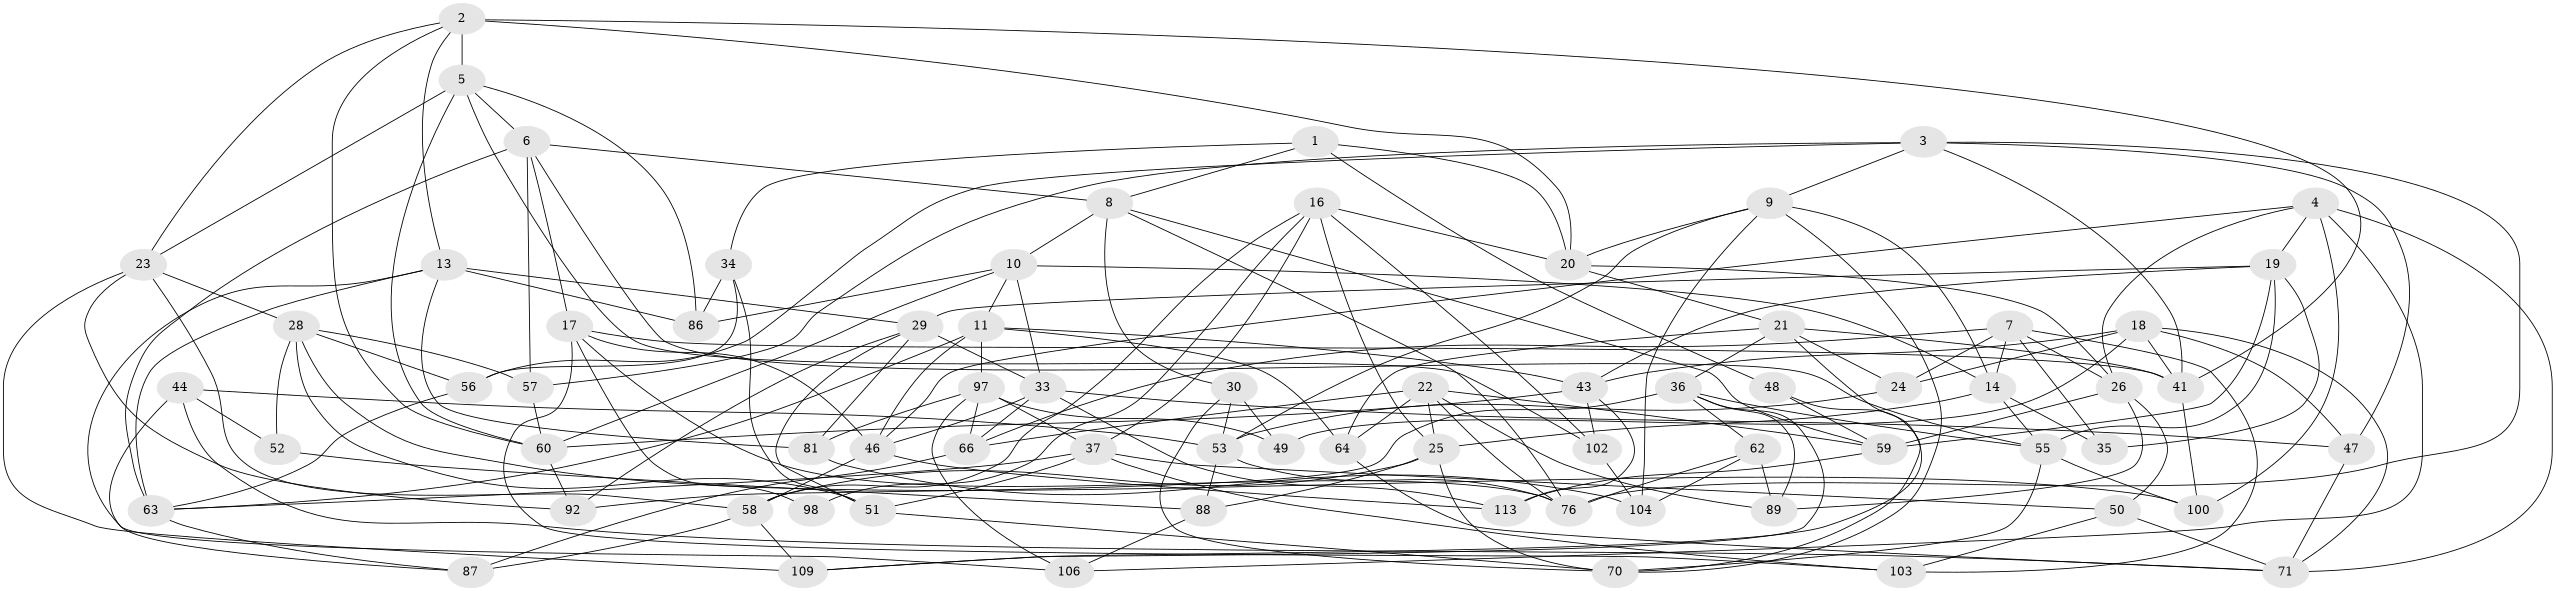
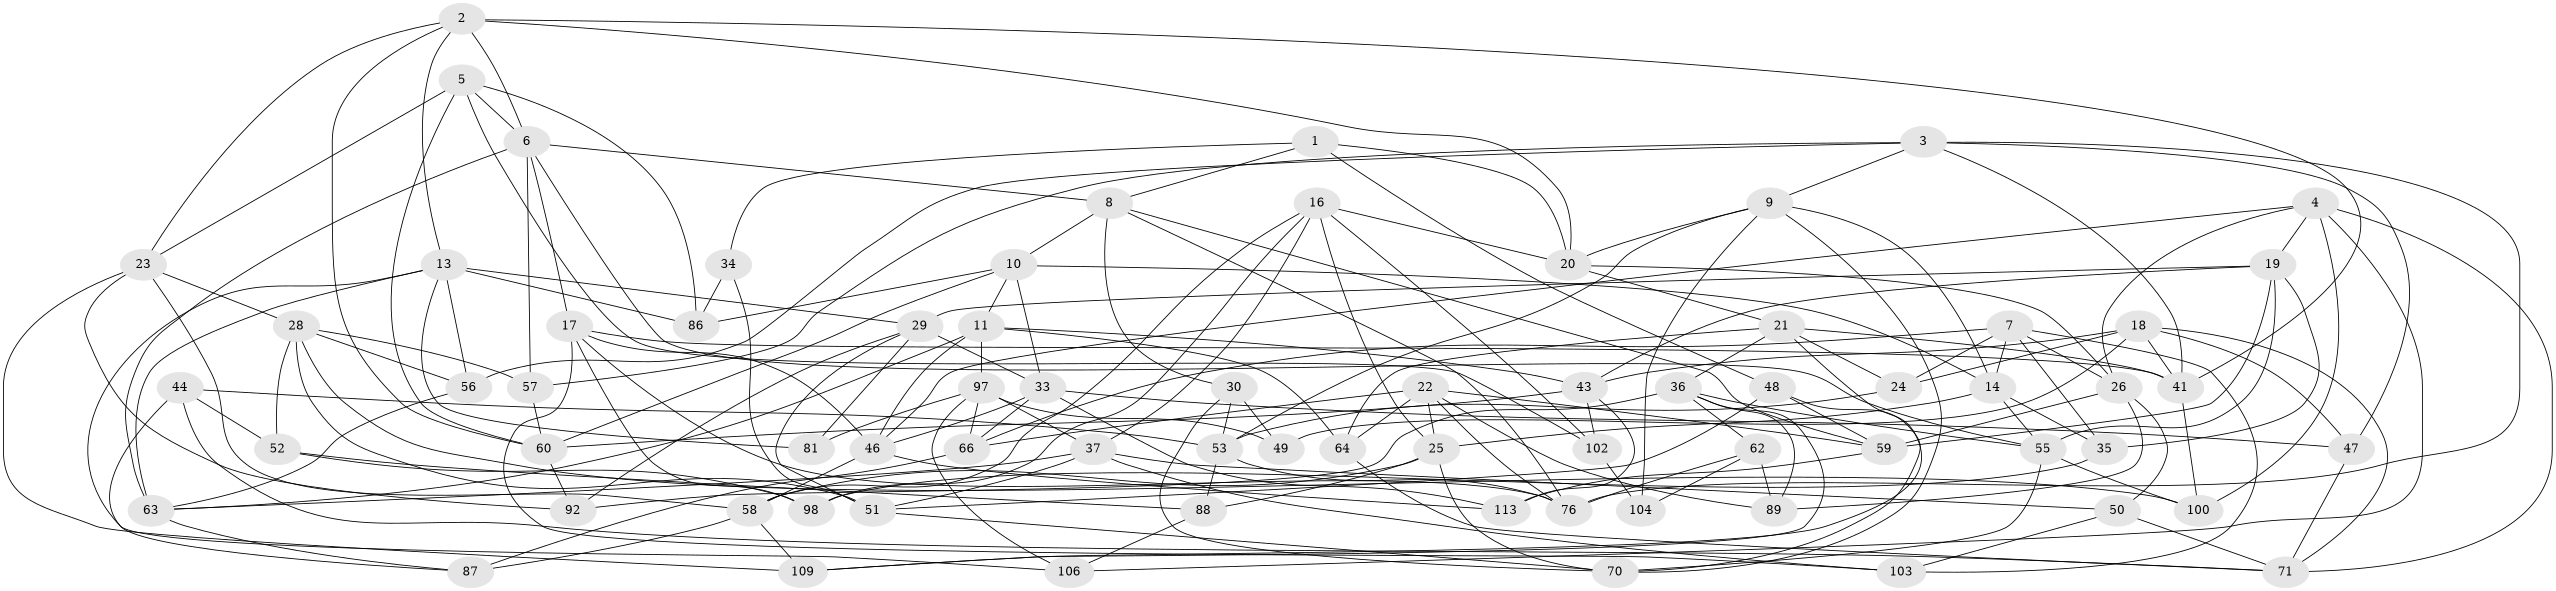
(462, 50) -> (500, 78)
(602, 366) -> (457, 326)
none -> (610, 471)
none -> (1458, 480)
(1224, 486) -> none
none -> (1181, 494)
